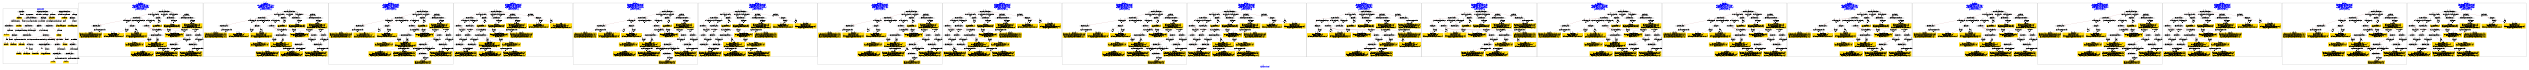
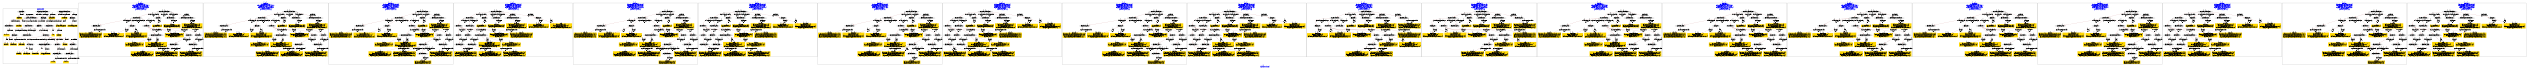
none -> (53, 35)
